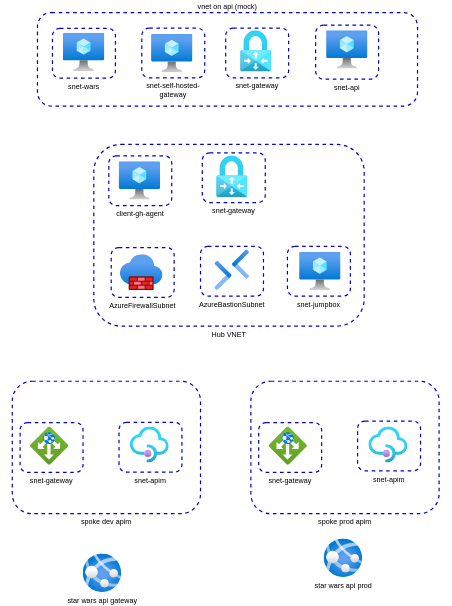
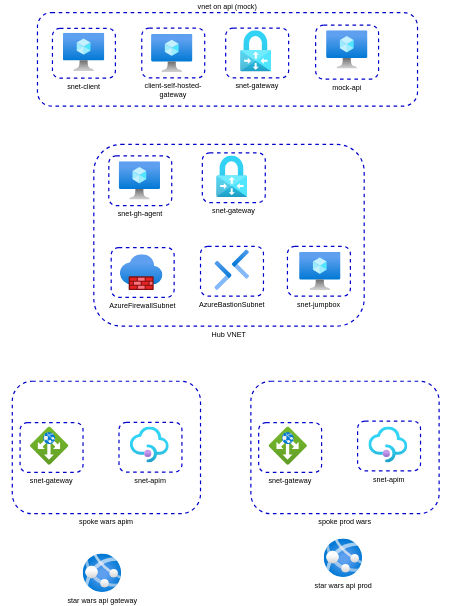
(84, 87) -> (84, 87)
(347, 87) -> (347, 87)
(173, 91) -> (173, 91)
(140, 214) -> (140, 214)
(107, 522) -> (107, 522)
(345, 522) -> (345, 522)
